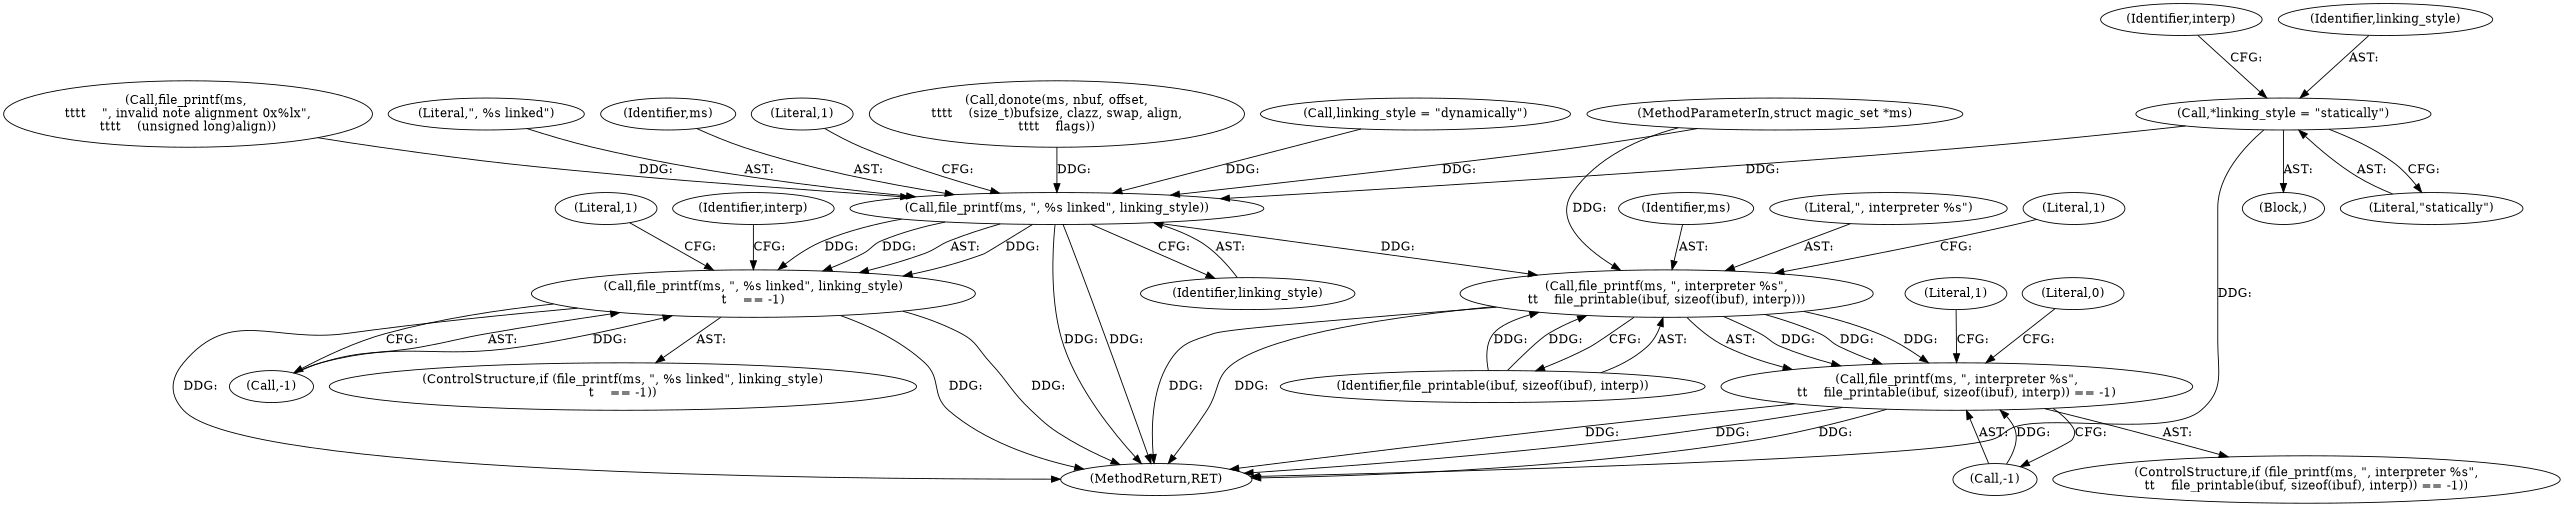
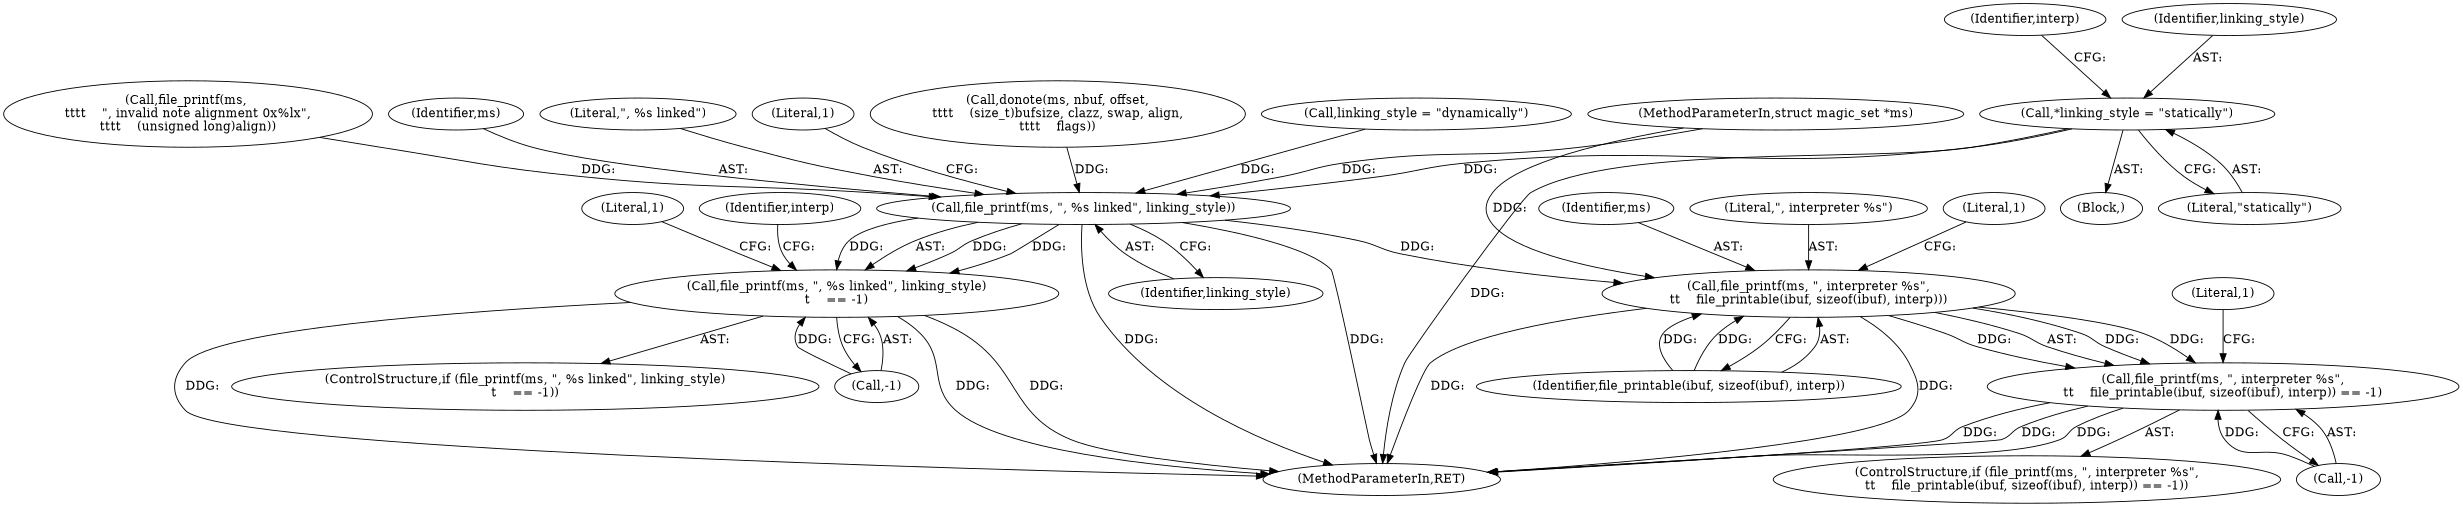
(2073, 294) -> none
(1156, 480) -> (1382, 480)
